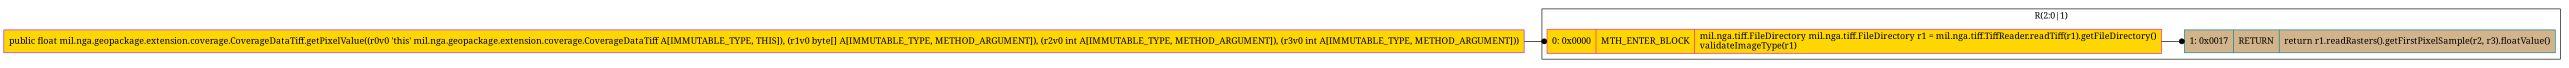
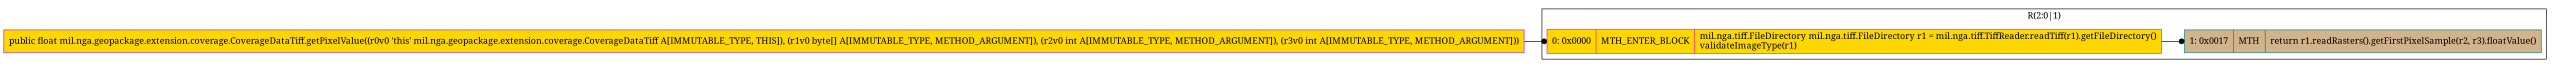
(2256, 41) -> (2249, 41)
